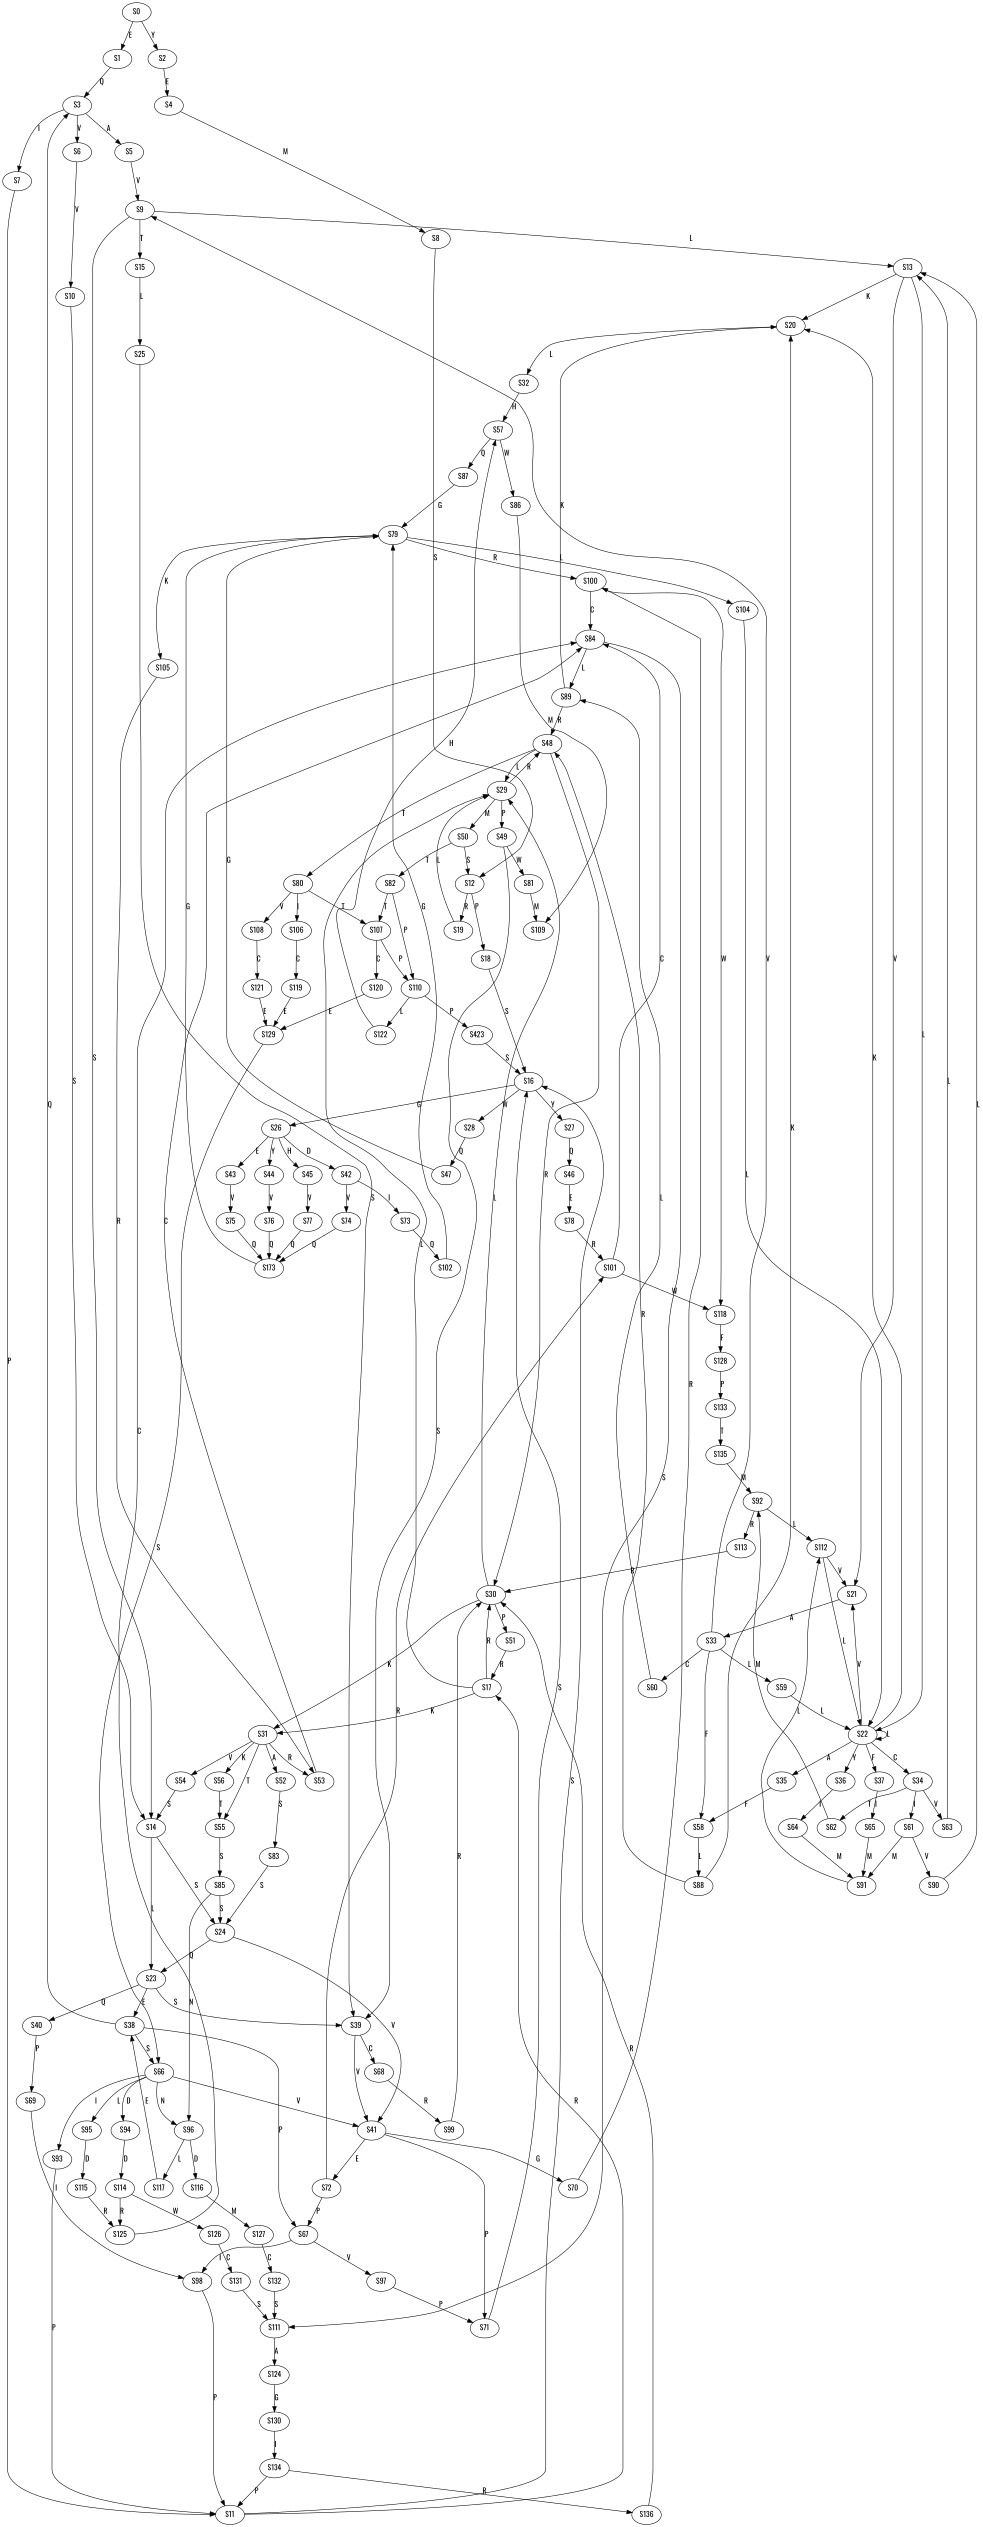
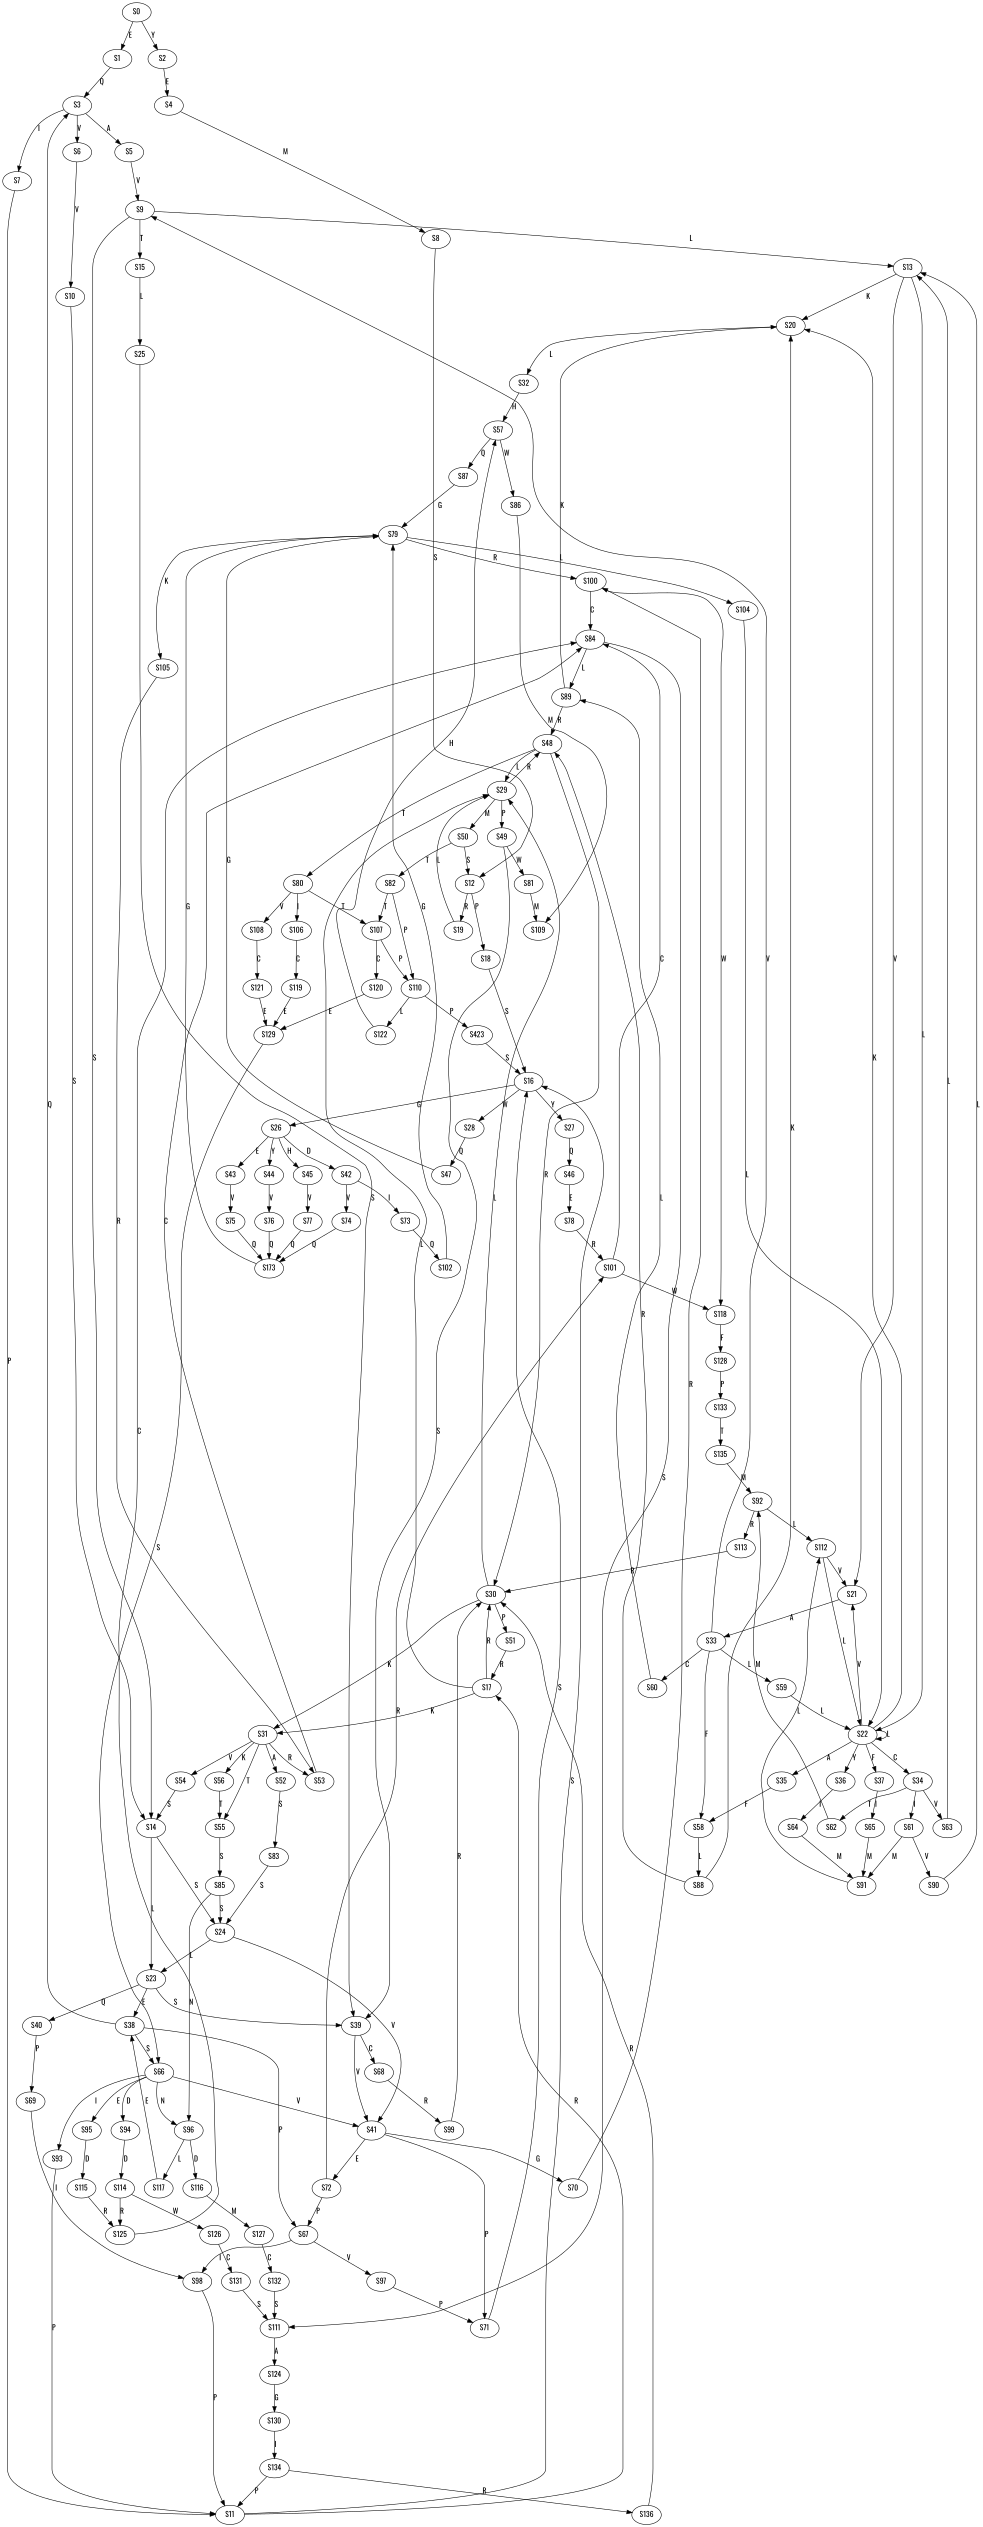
(191, 1956) -> (191, 1956)
(119, 2102) -> (119, 2102)
